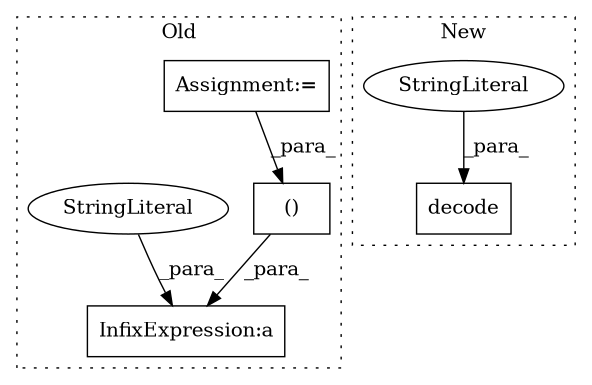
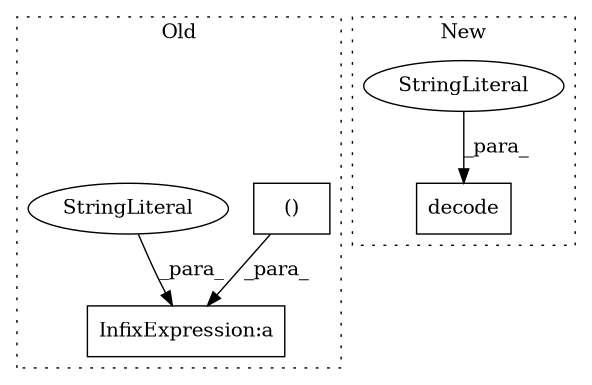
(247, 86) -> none
